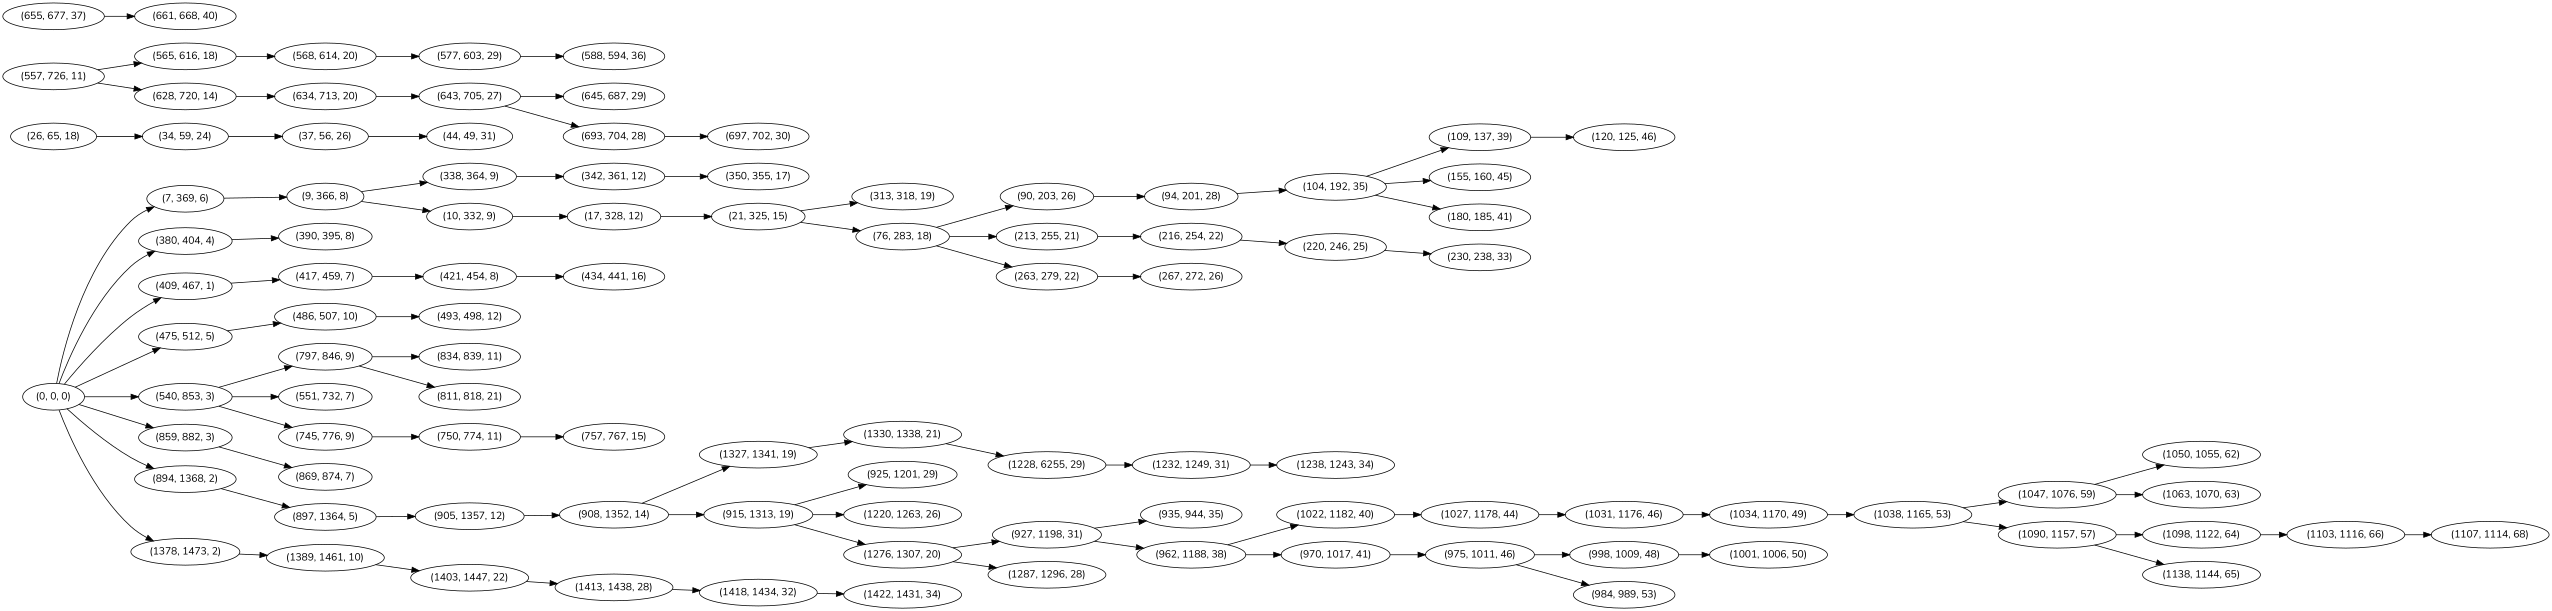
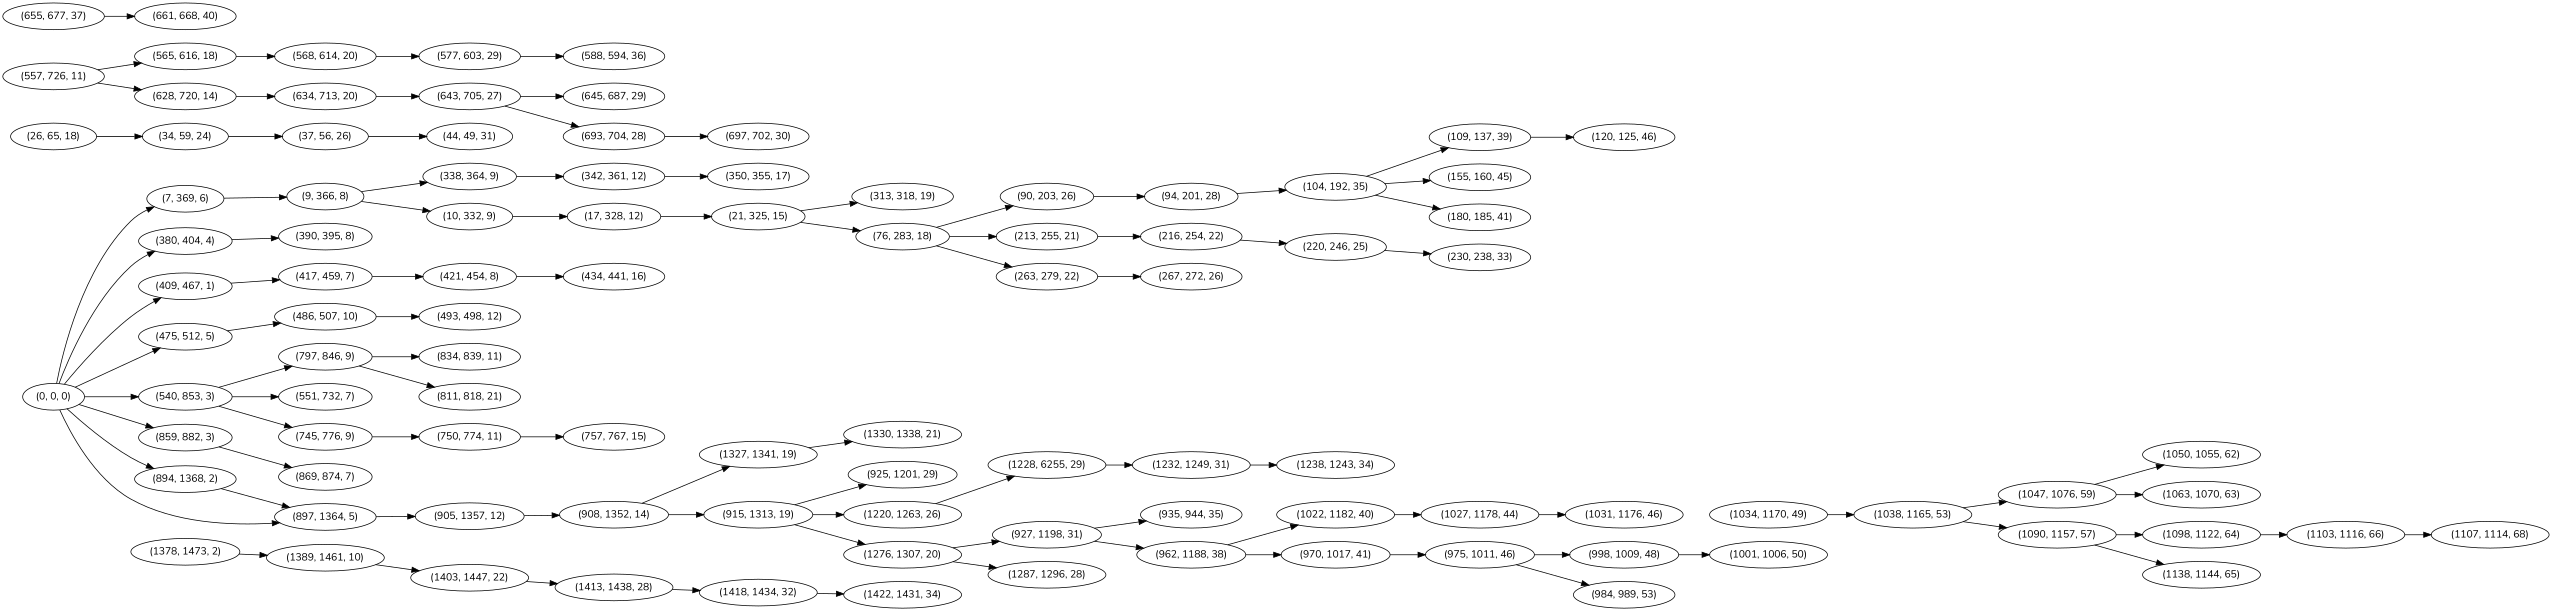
(971, 449) -> (971, 491)
(94, 481) -> (144, 505)
(1693, 515) -> none
